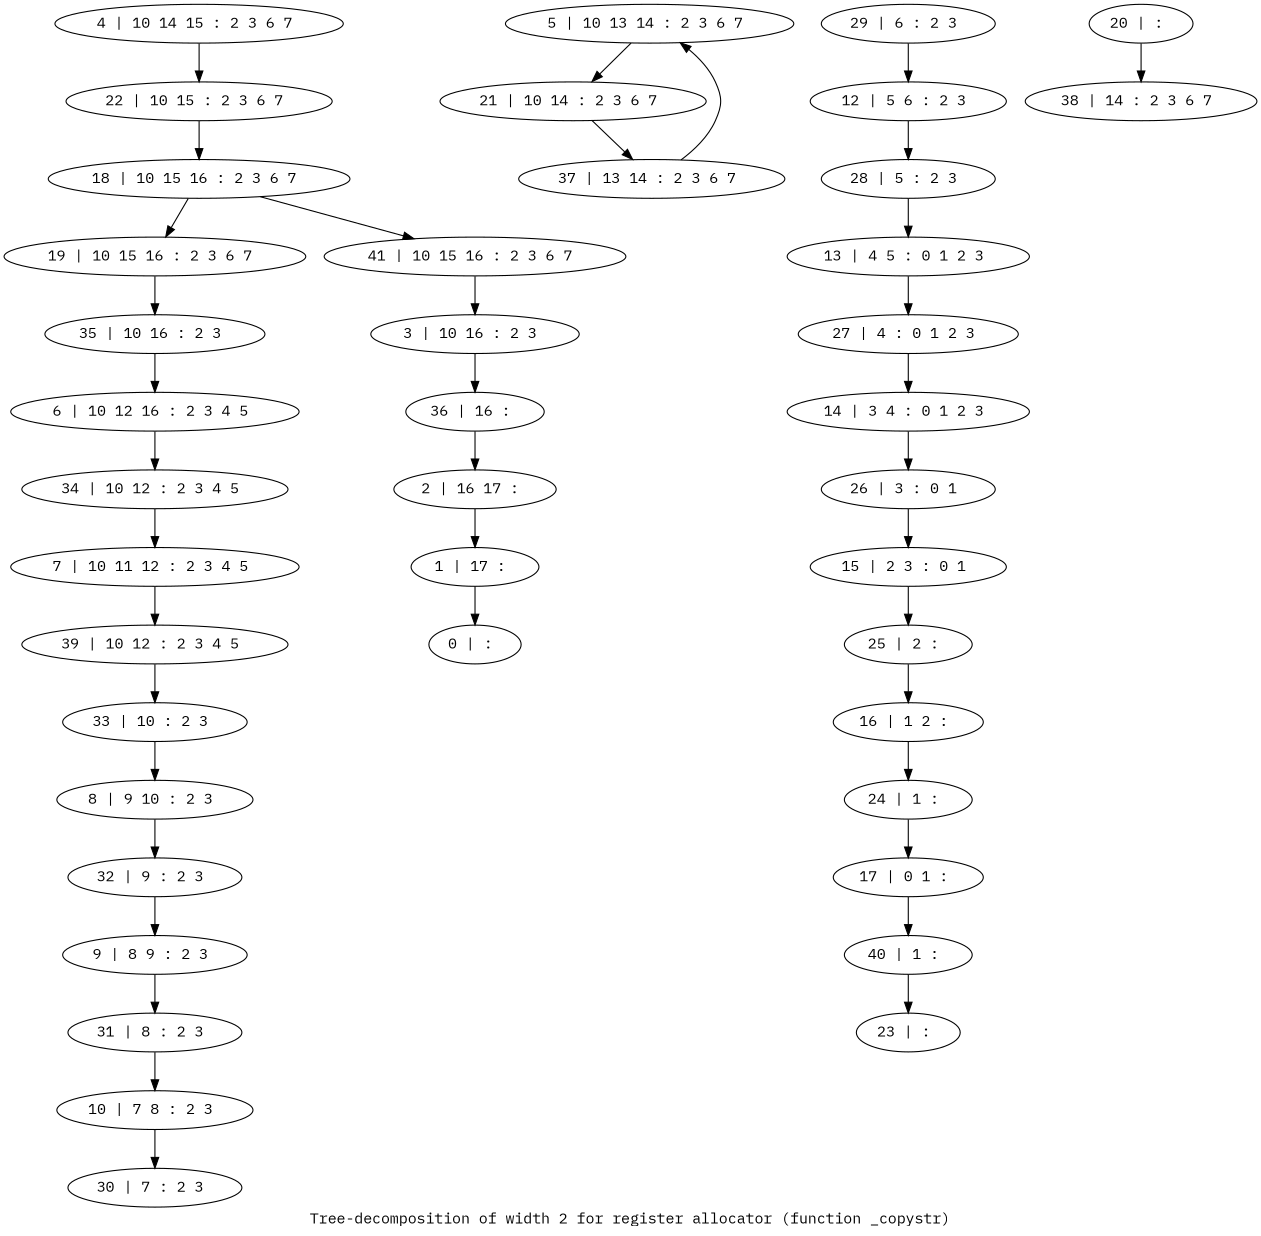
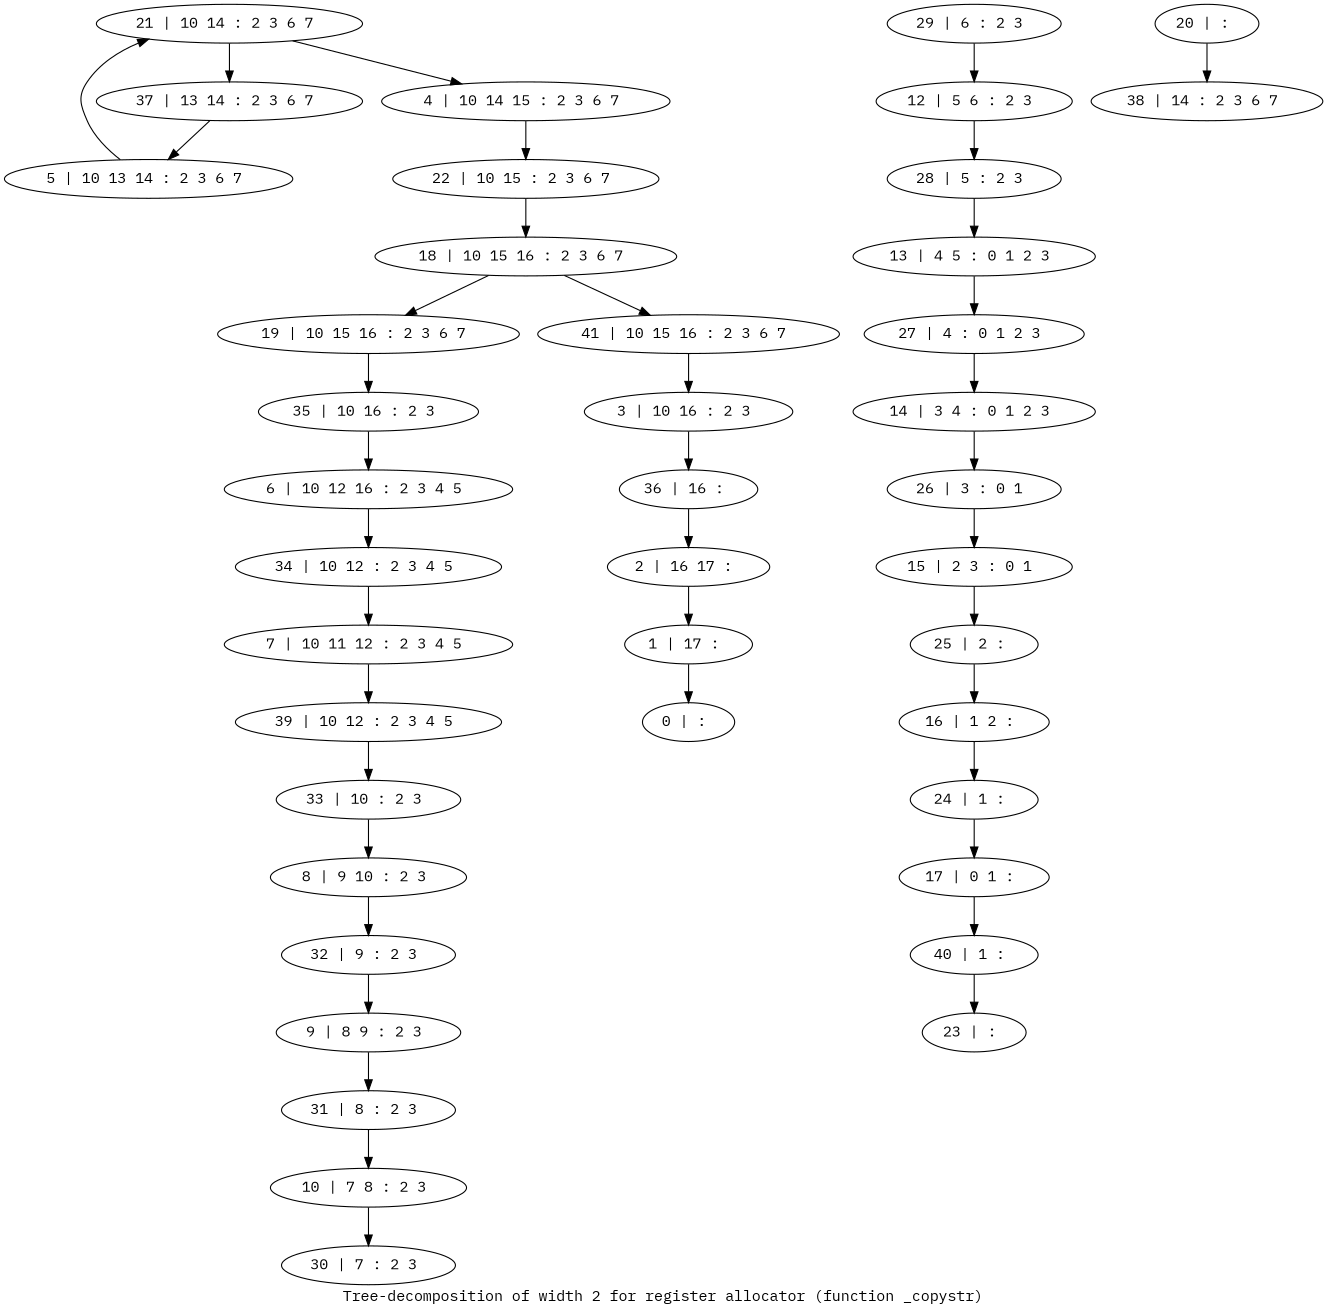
none -> (372, 61)
